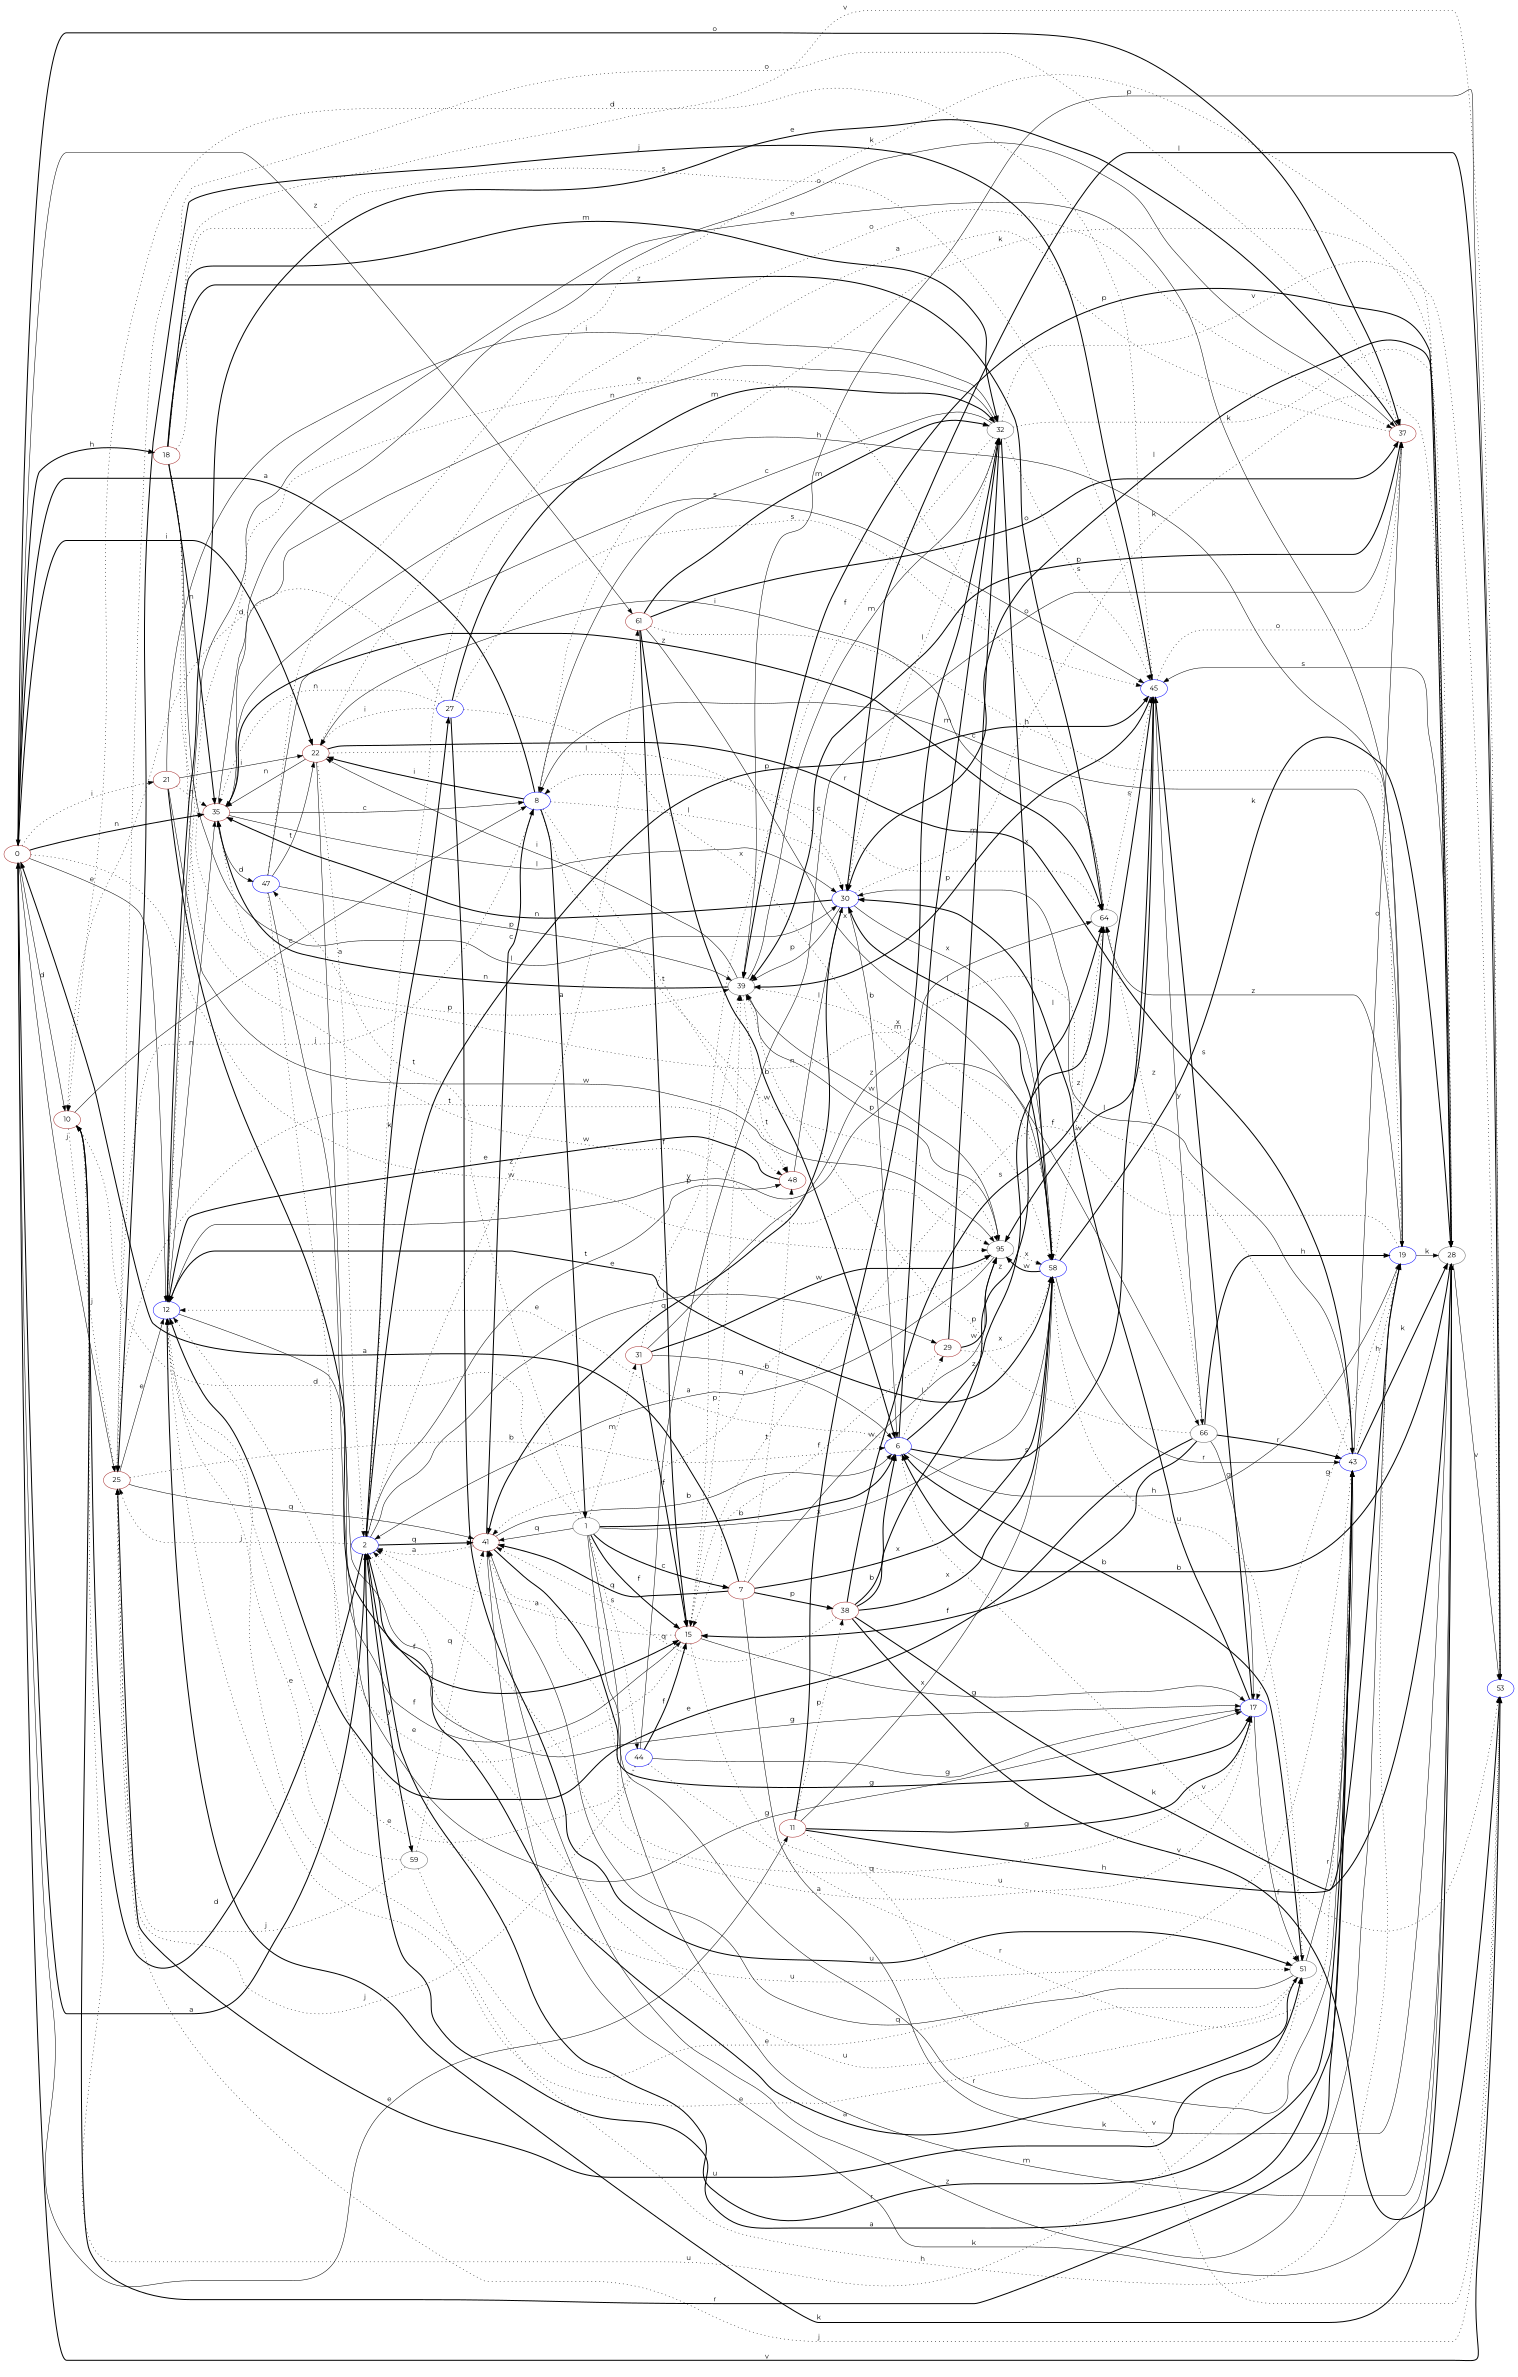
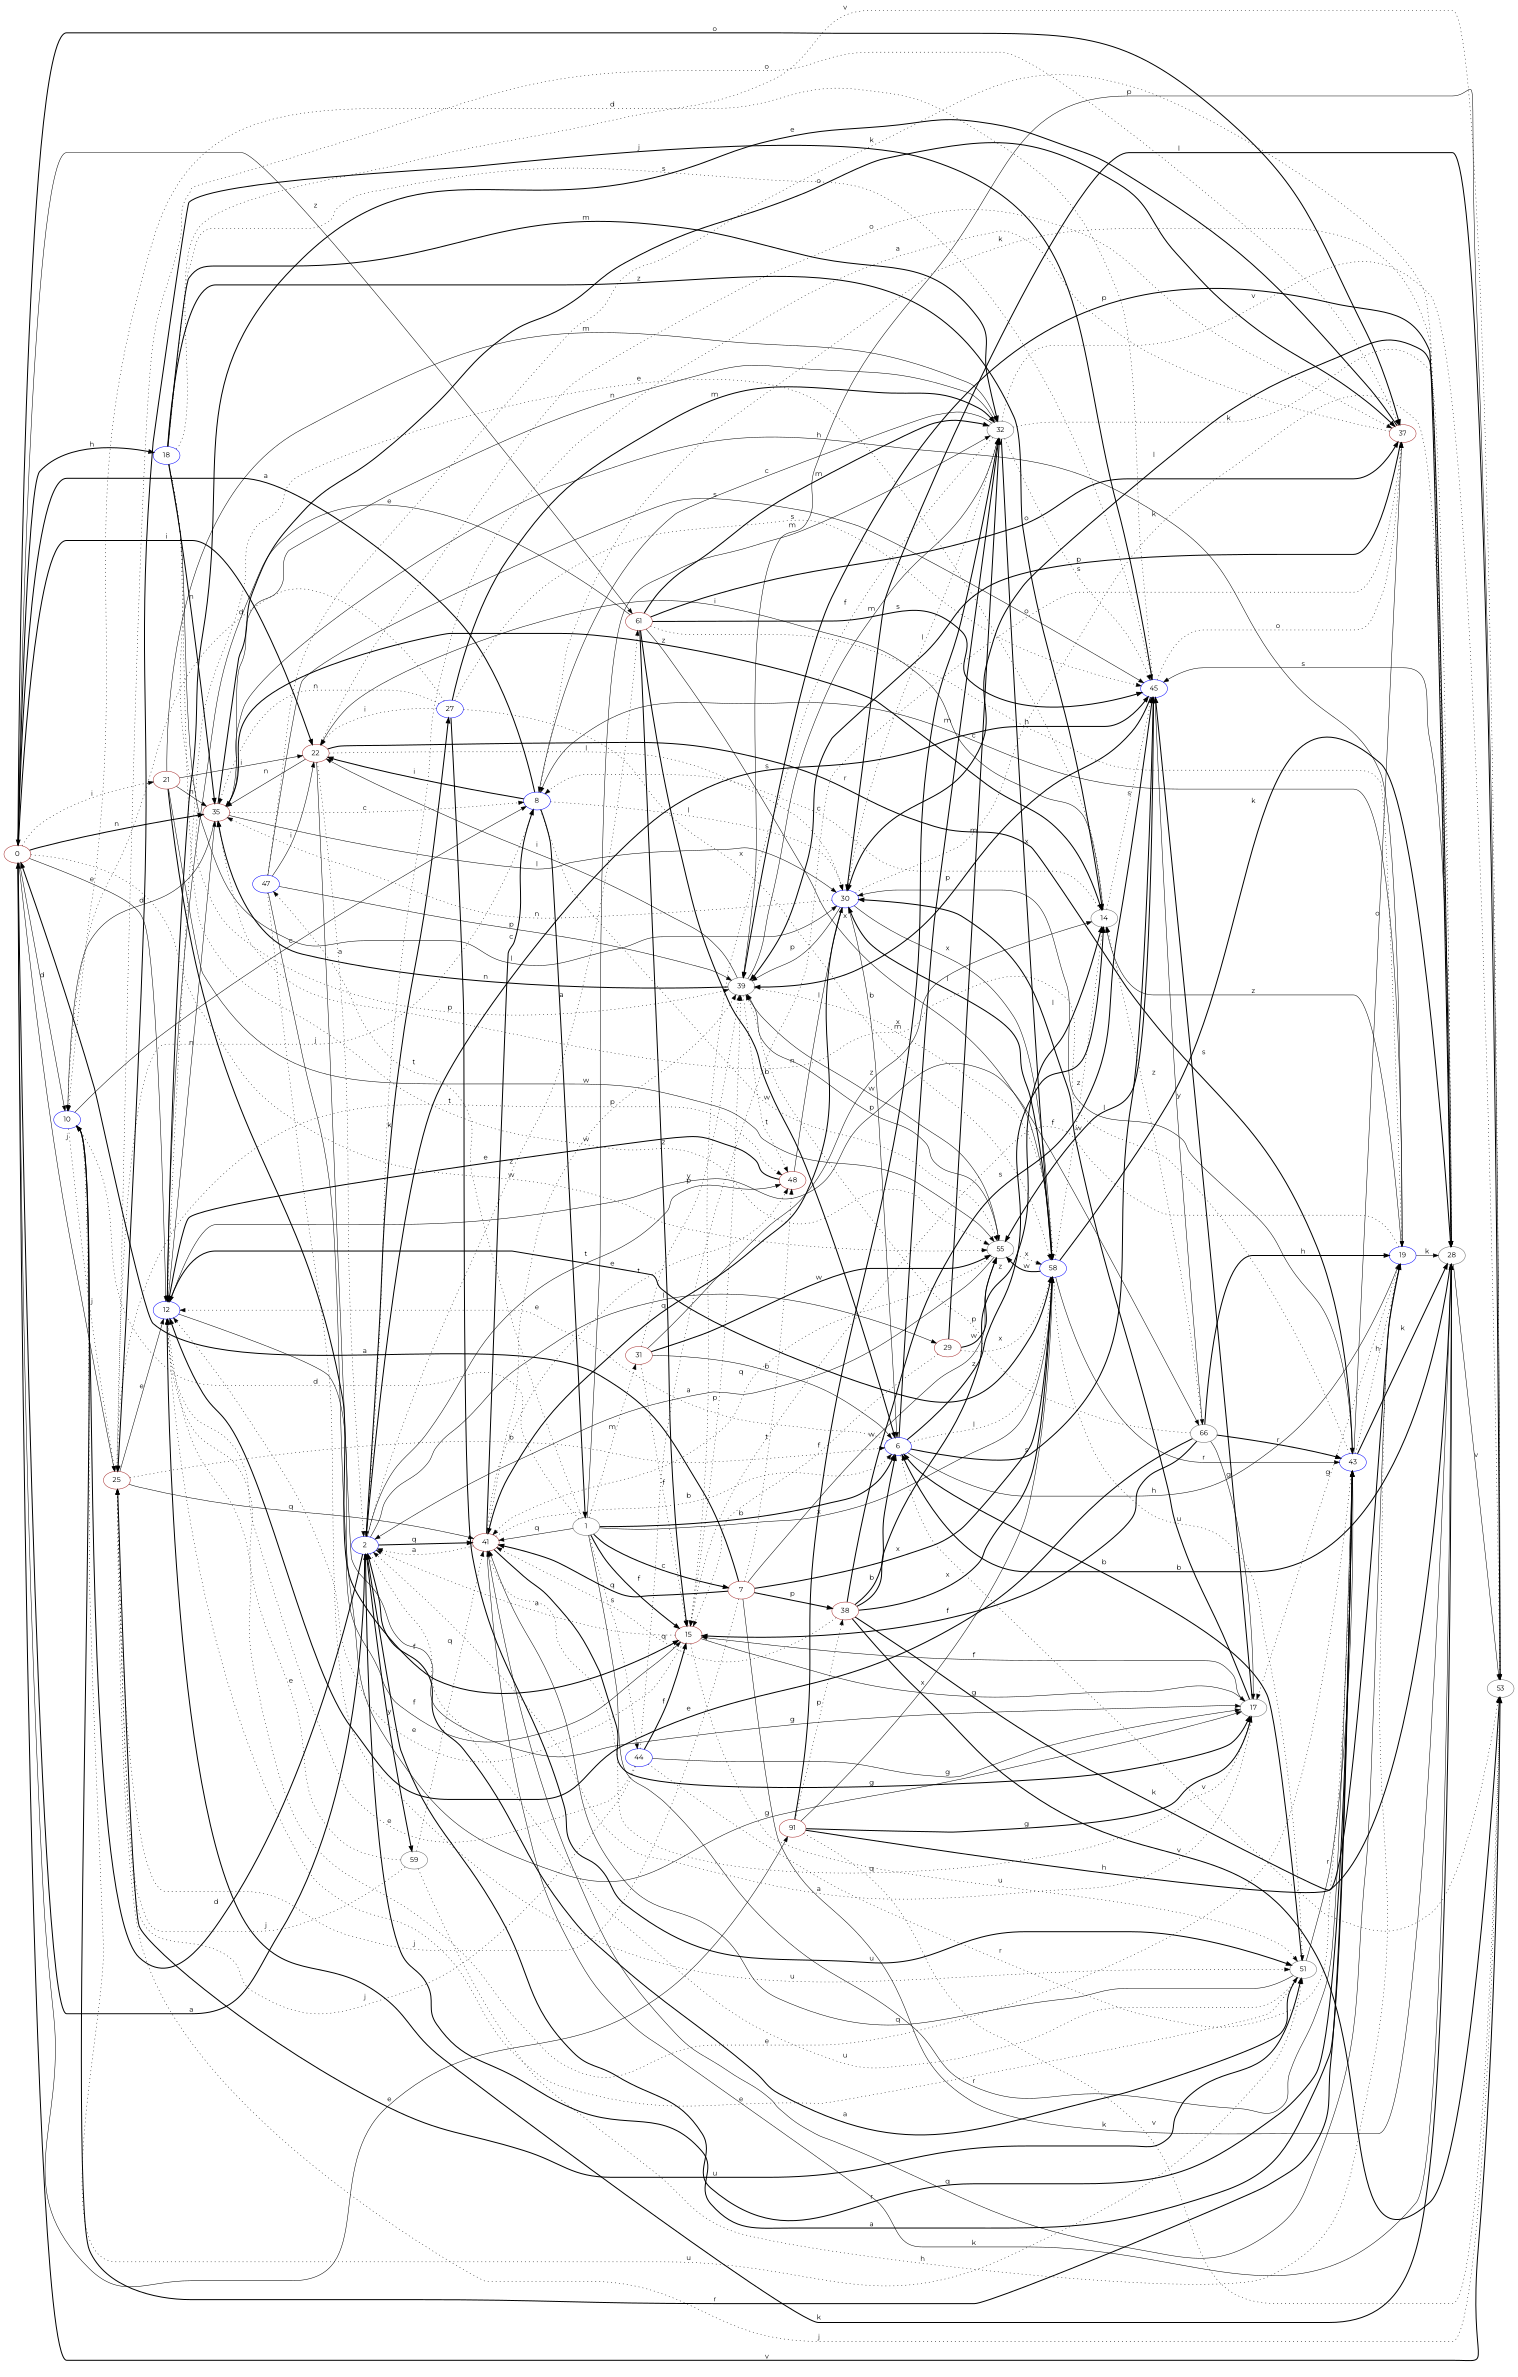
(790, 219) -> (214, 720)
(665, 243) -> (665, 243)
(586, 329) -> (586, 329)
(167, 455) -> (167, 455)
none -> (923, 611)
(767, 766) -> (767, 766)
(185, 792) -> (185, 792)
(374, 812) -> (374, 812)
(291, 836) -> (291, 836)
(818, 859) -> (818, 859)
(232, 865) -> (95, 935)
(524, 917) -> (524, 917)
(1104, 918) -> (1104, 918)
(659, 978) -> (582, 1332)
(67, 1120) -> (67, 1120)
(664, 1142) -> (664, 1142)
none -> (538, 1230)
(1000, 1250) -> (1000, 1250)
(920, 1403) -> (1023, 1400)
(663, 1493) -> (663, 1493)
(694, 1501) -> (694, 1501)
(224, 1542) -> (359, 1938)
(1501, 1689) -> (1501, 1689)
(1253, 1708) -> (1253, 1708)
(793, 1828) -> (793, 1828)
(1265, 1839) -> (987, 1660)
(948, 2182) -> (948, 2182)
(1201, 2190) -> (602, 861)
